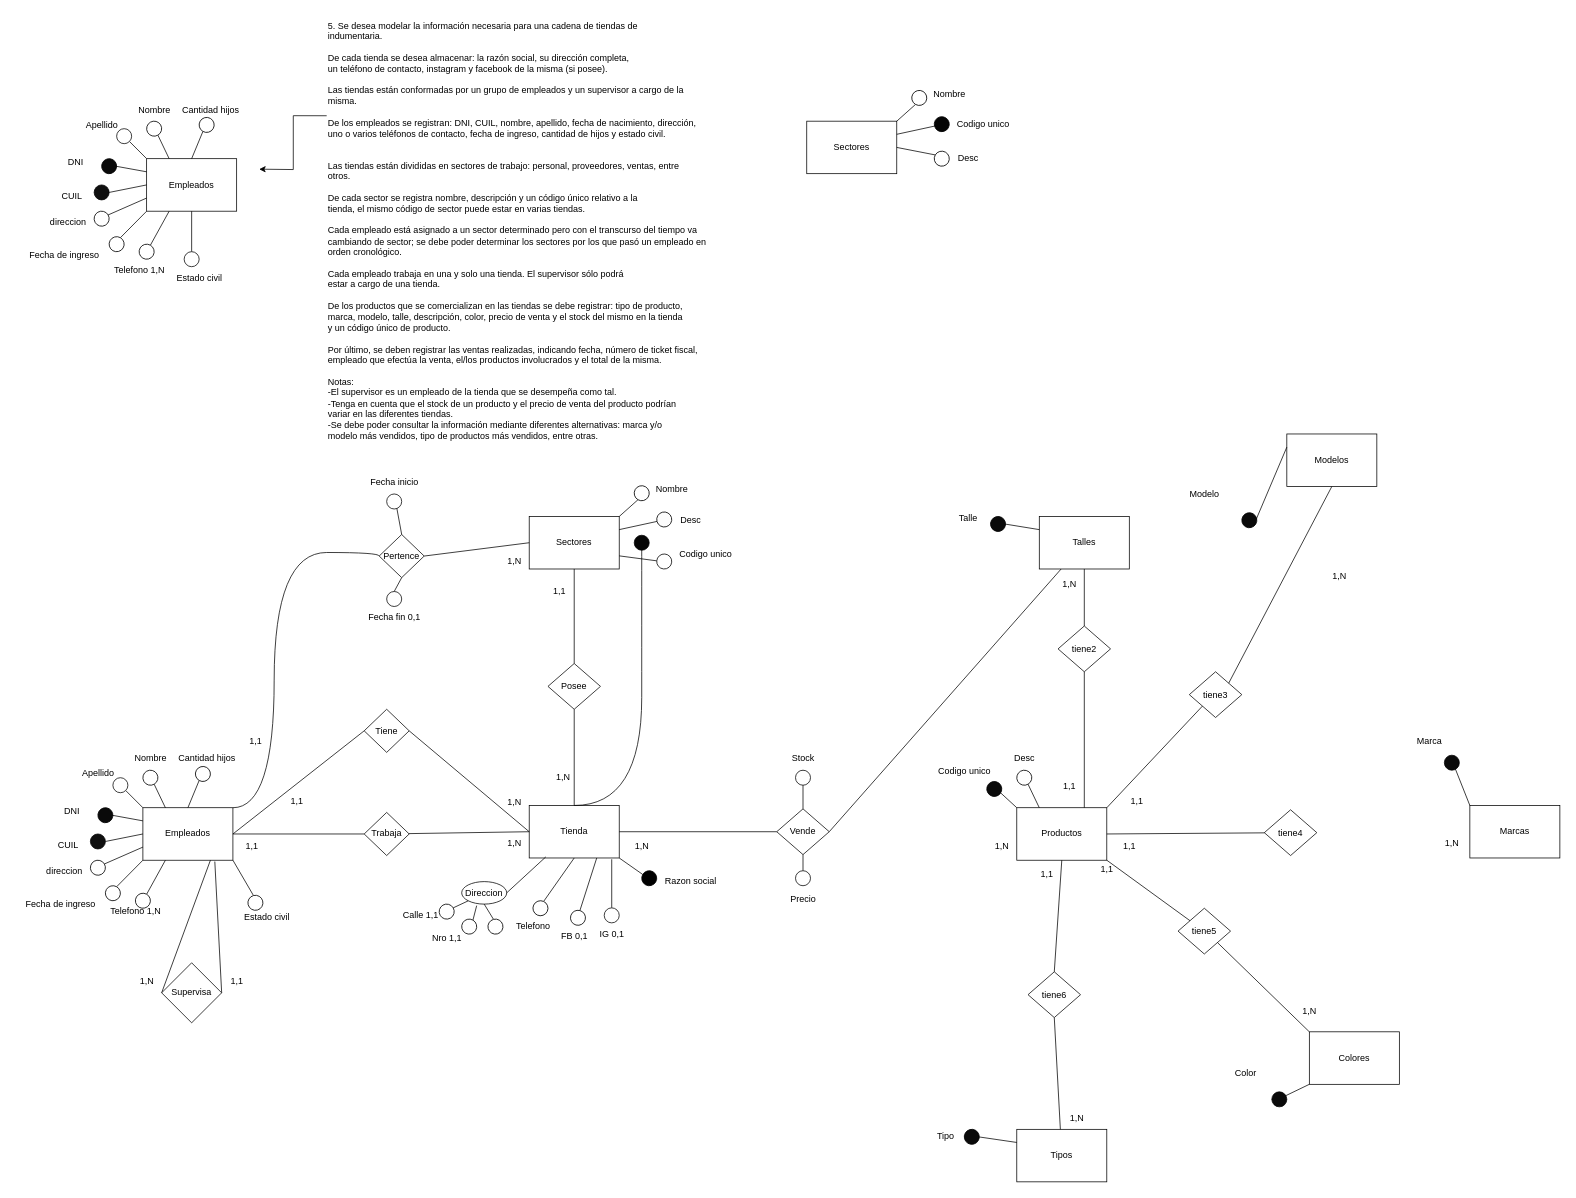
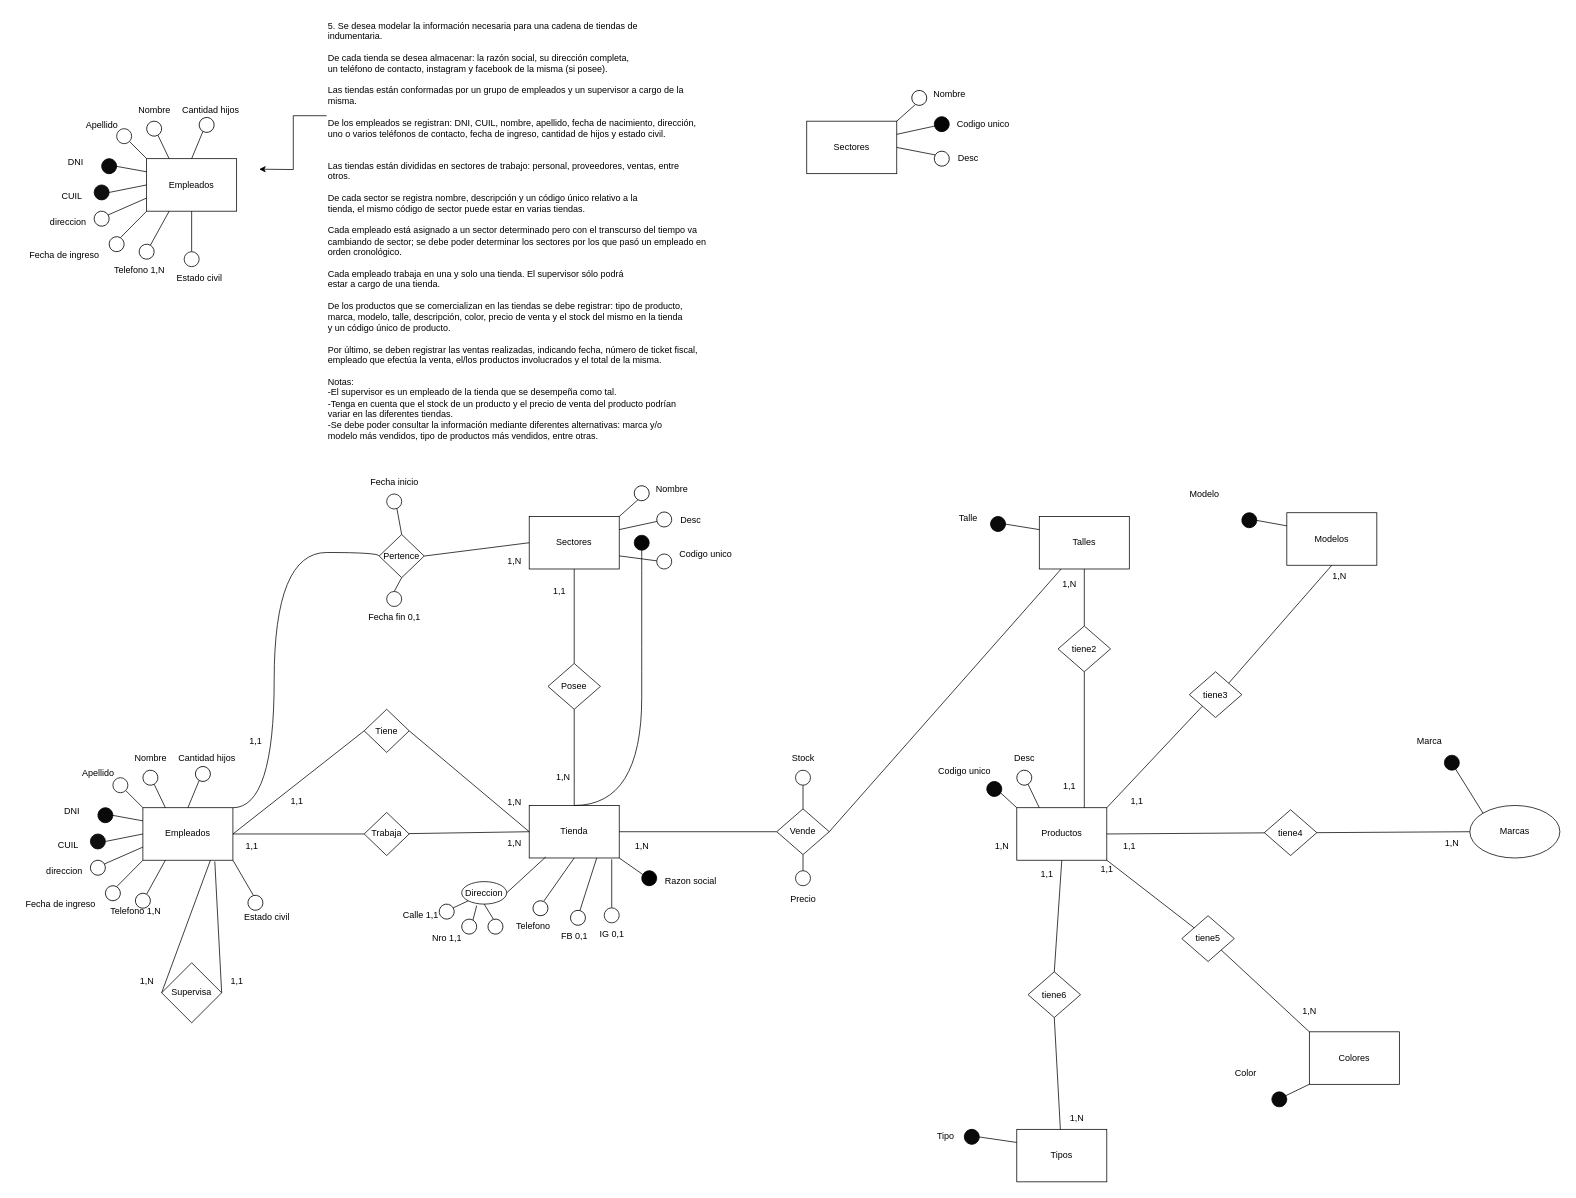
(1332, 460) -> (1332, 539)
none -> (1393, 832)
(1515, 832) -> (1515, 832)
(1204, 931) -> (1208, 938)
